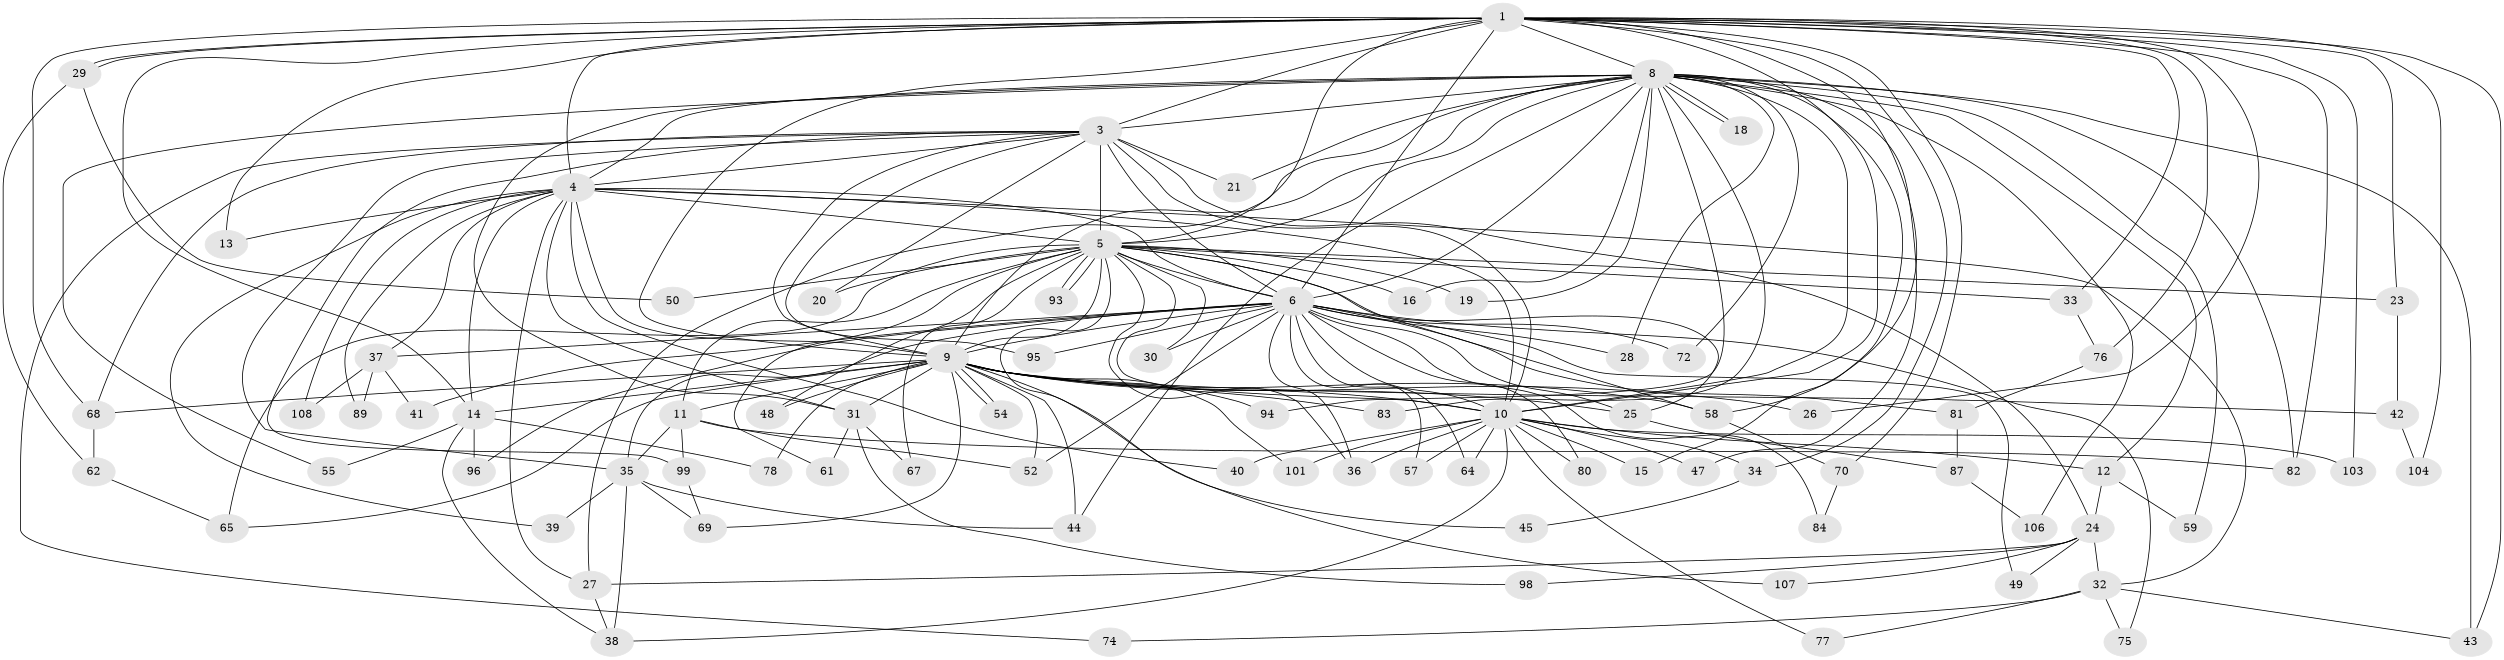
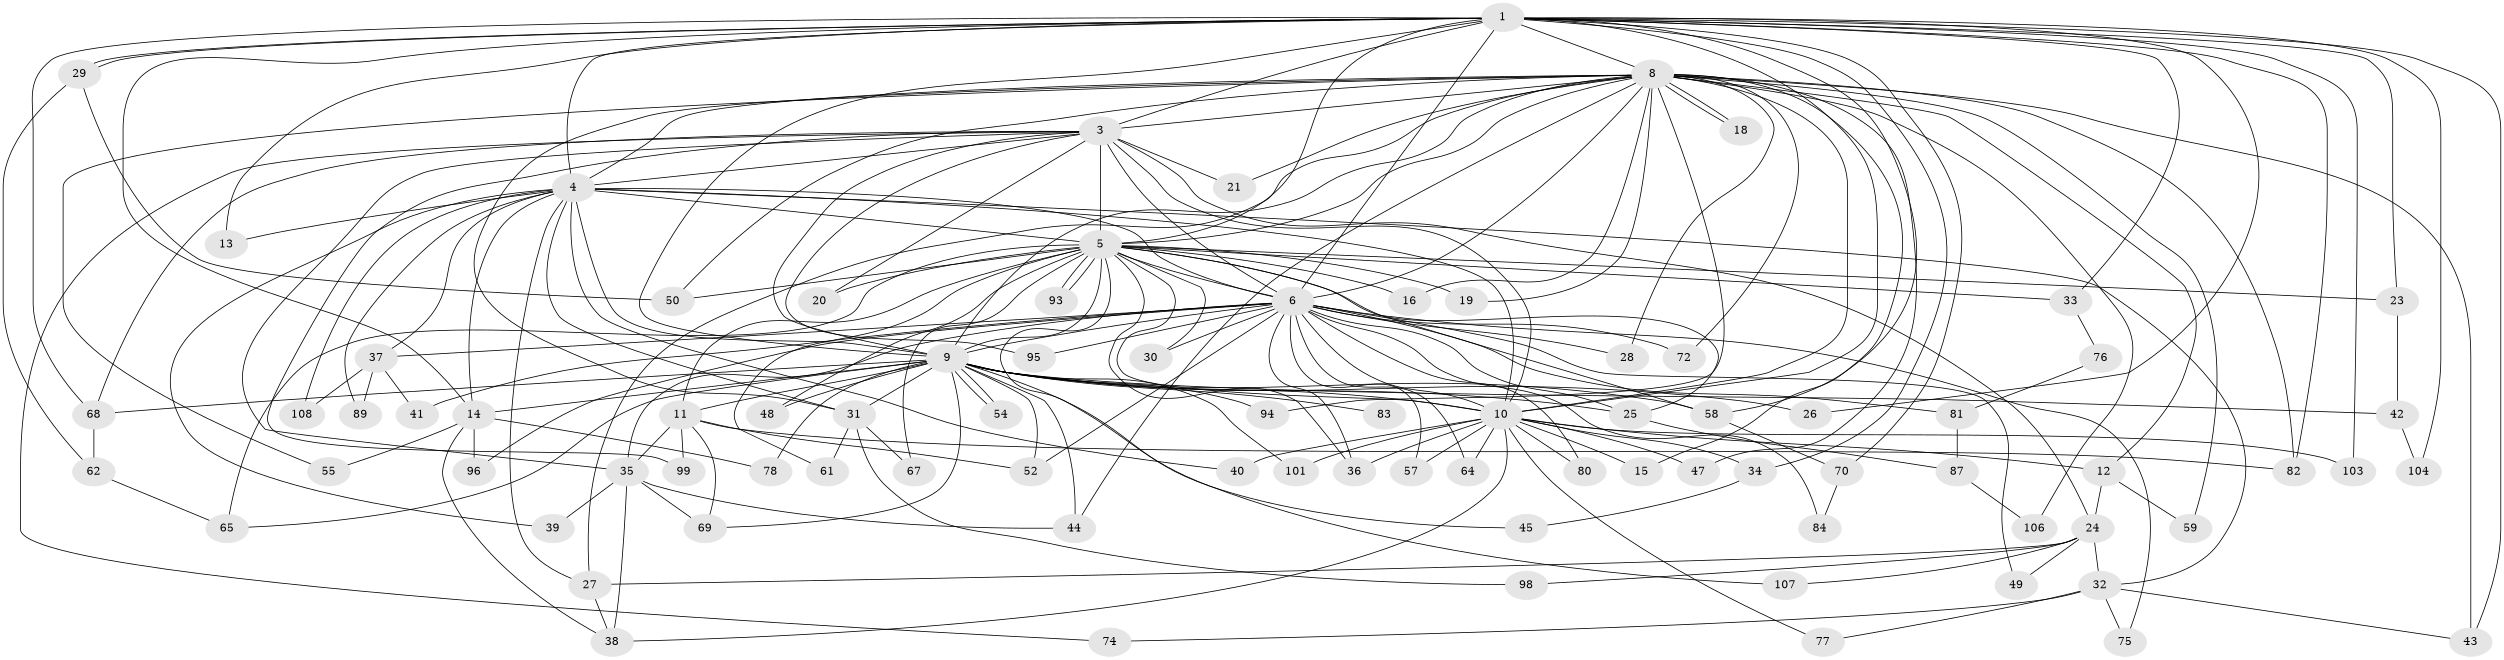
(2162, 55) -> none
(1742, 367) -> (1133, 108)
(695, 501) -> (715, 468)
